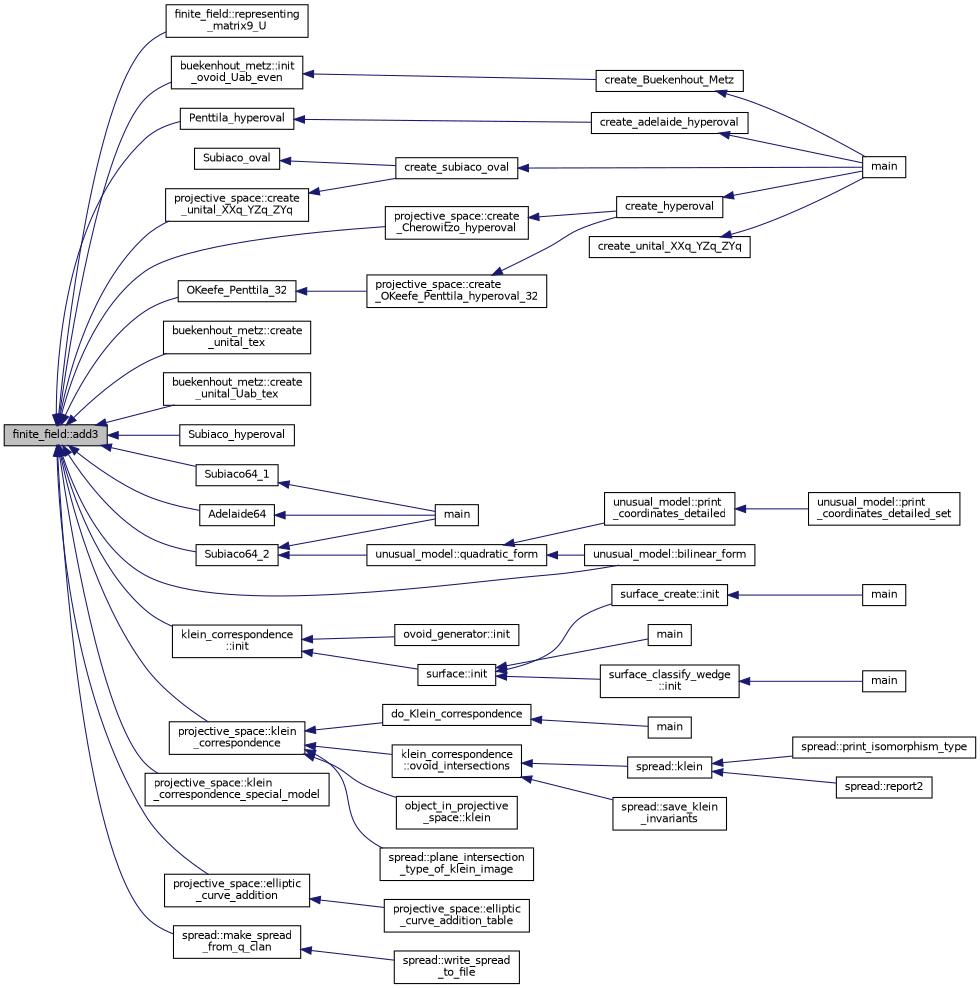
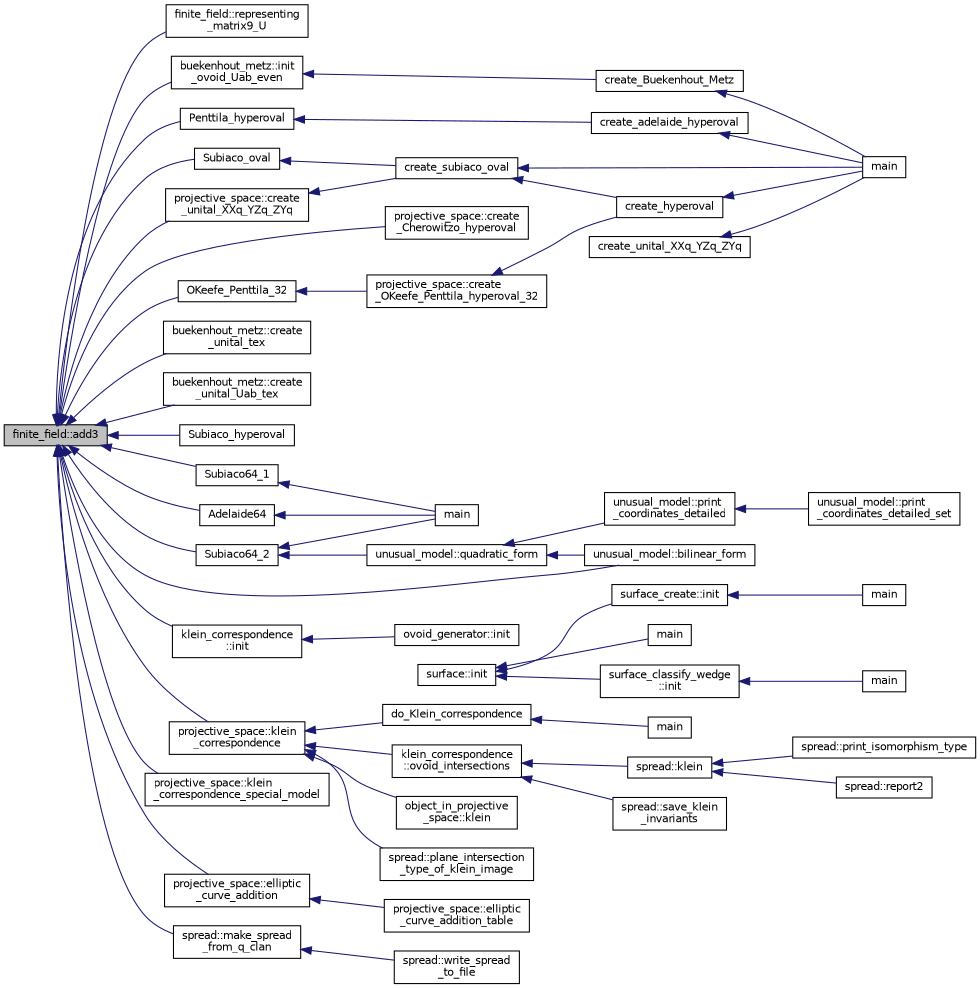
(578, 214) -> (569, 189)
none -> (96, 249)
(365, 661) -> none
